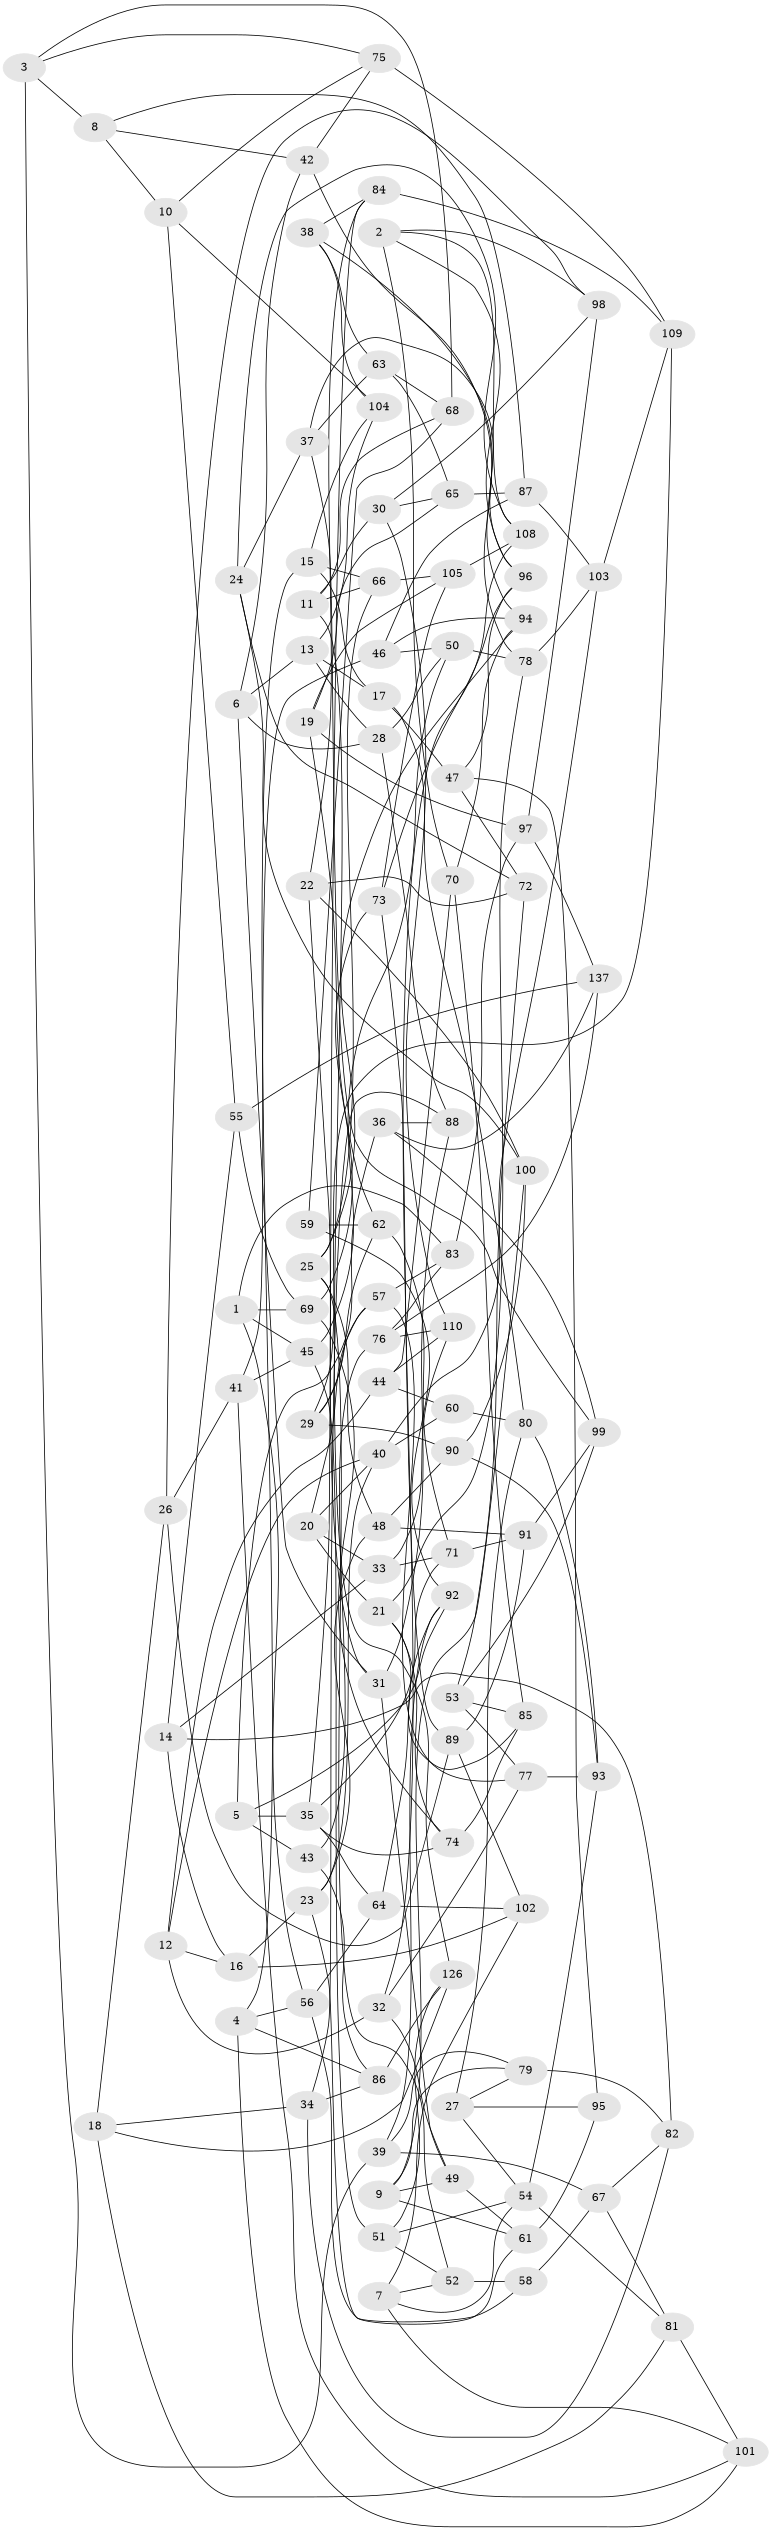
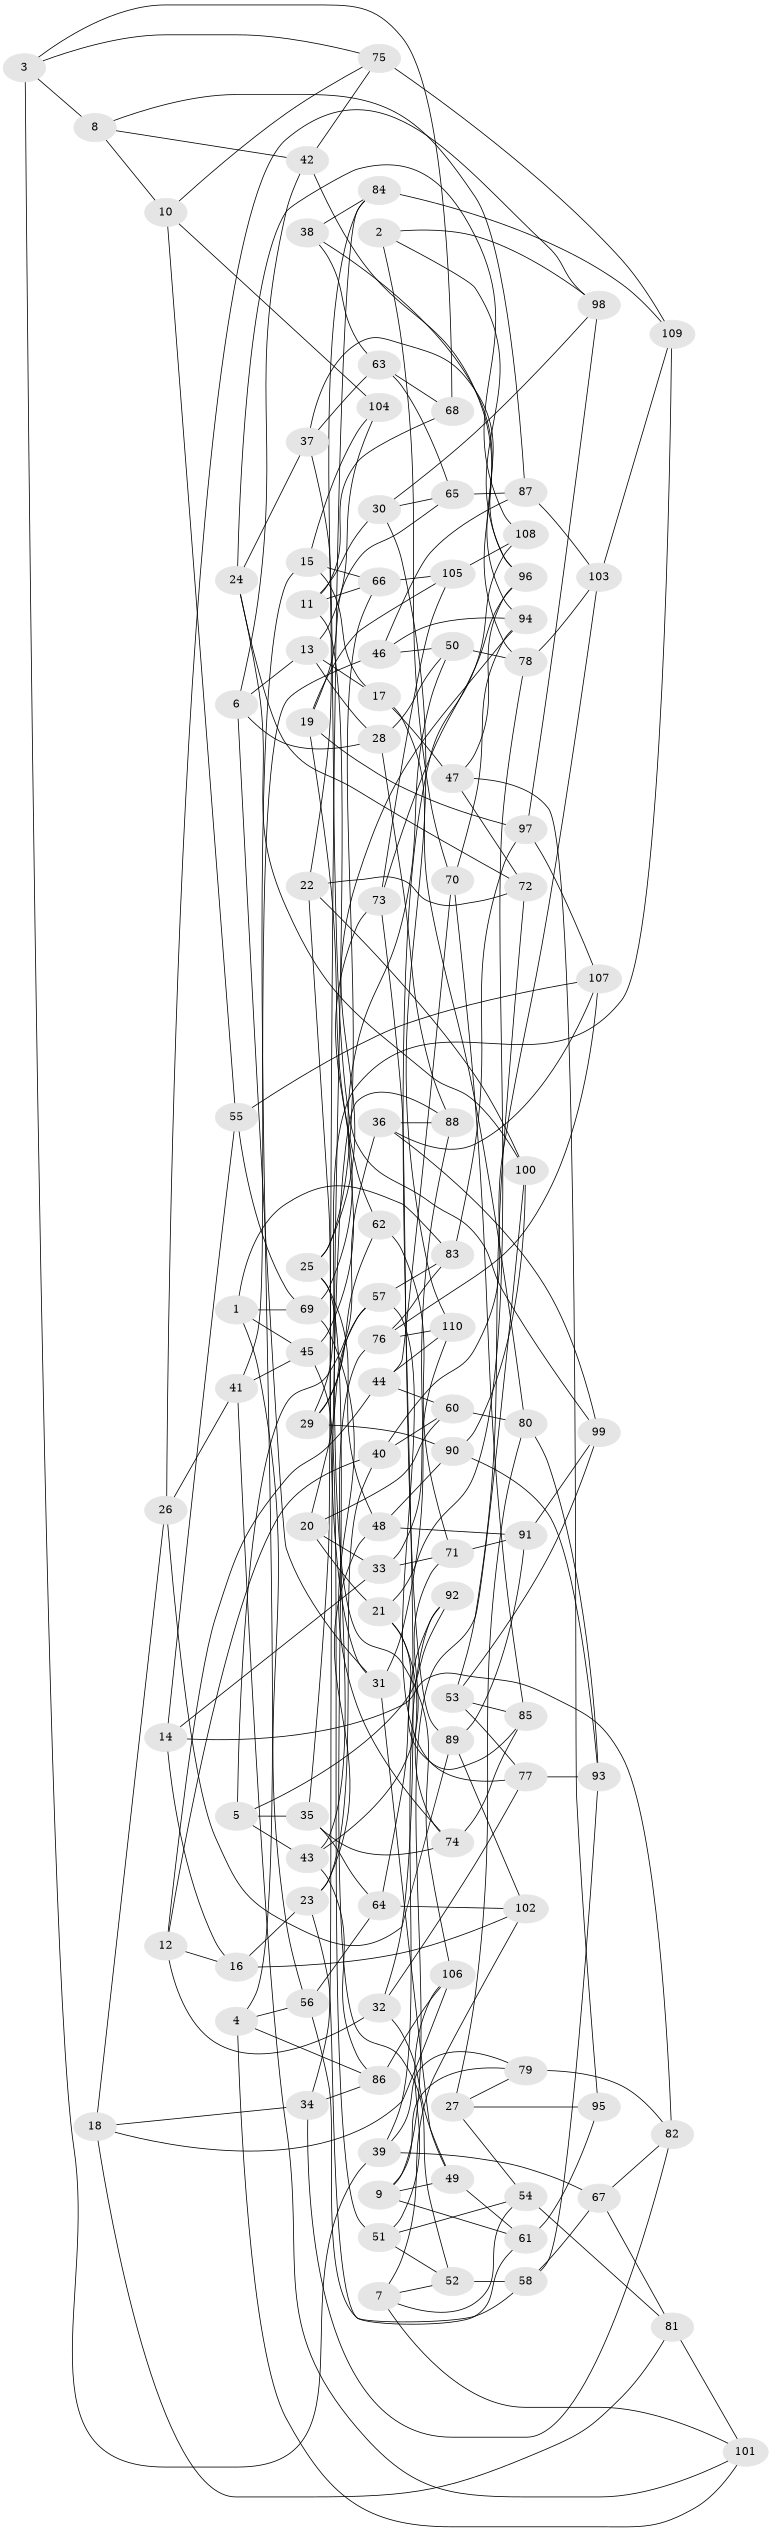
(342, 321) -> none
(494, 386) -> none
(599, 979) -> (599, 979)
(307, 1225) -> none
(346, 1488) -> (394, 1482)
(369, 1755) -> (384, 1795)
(453, 1975) -> (453, 1975)
(566, 1987) -> (579, 2033)
